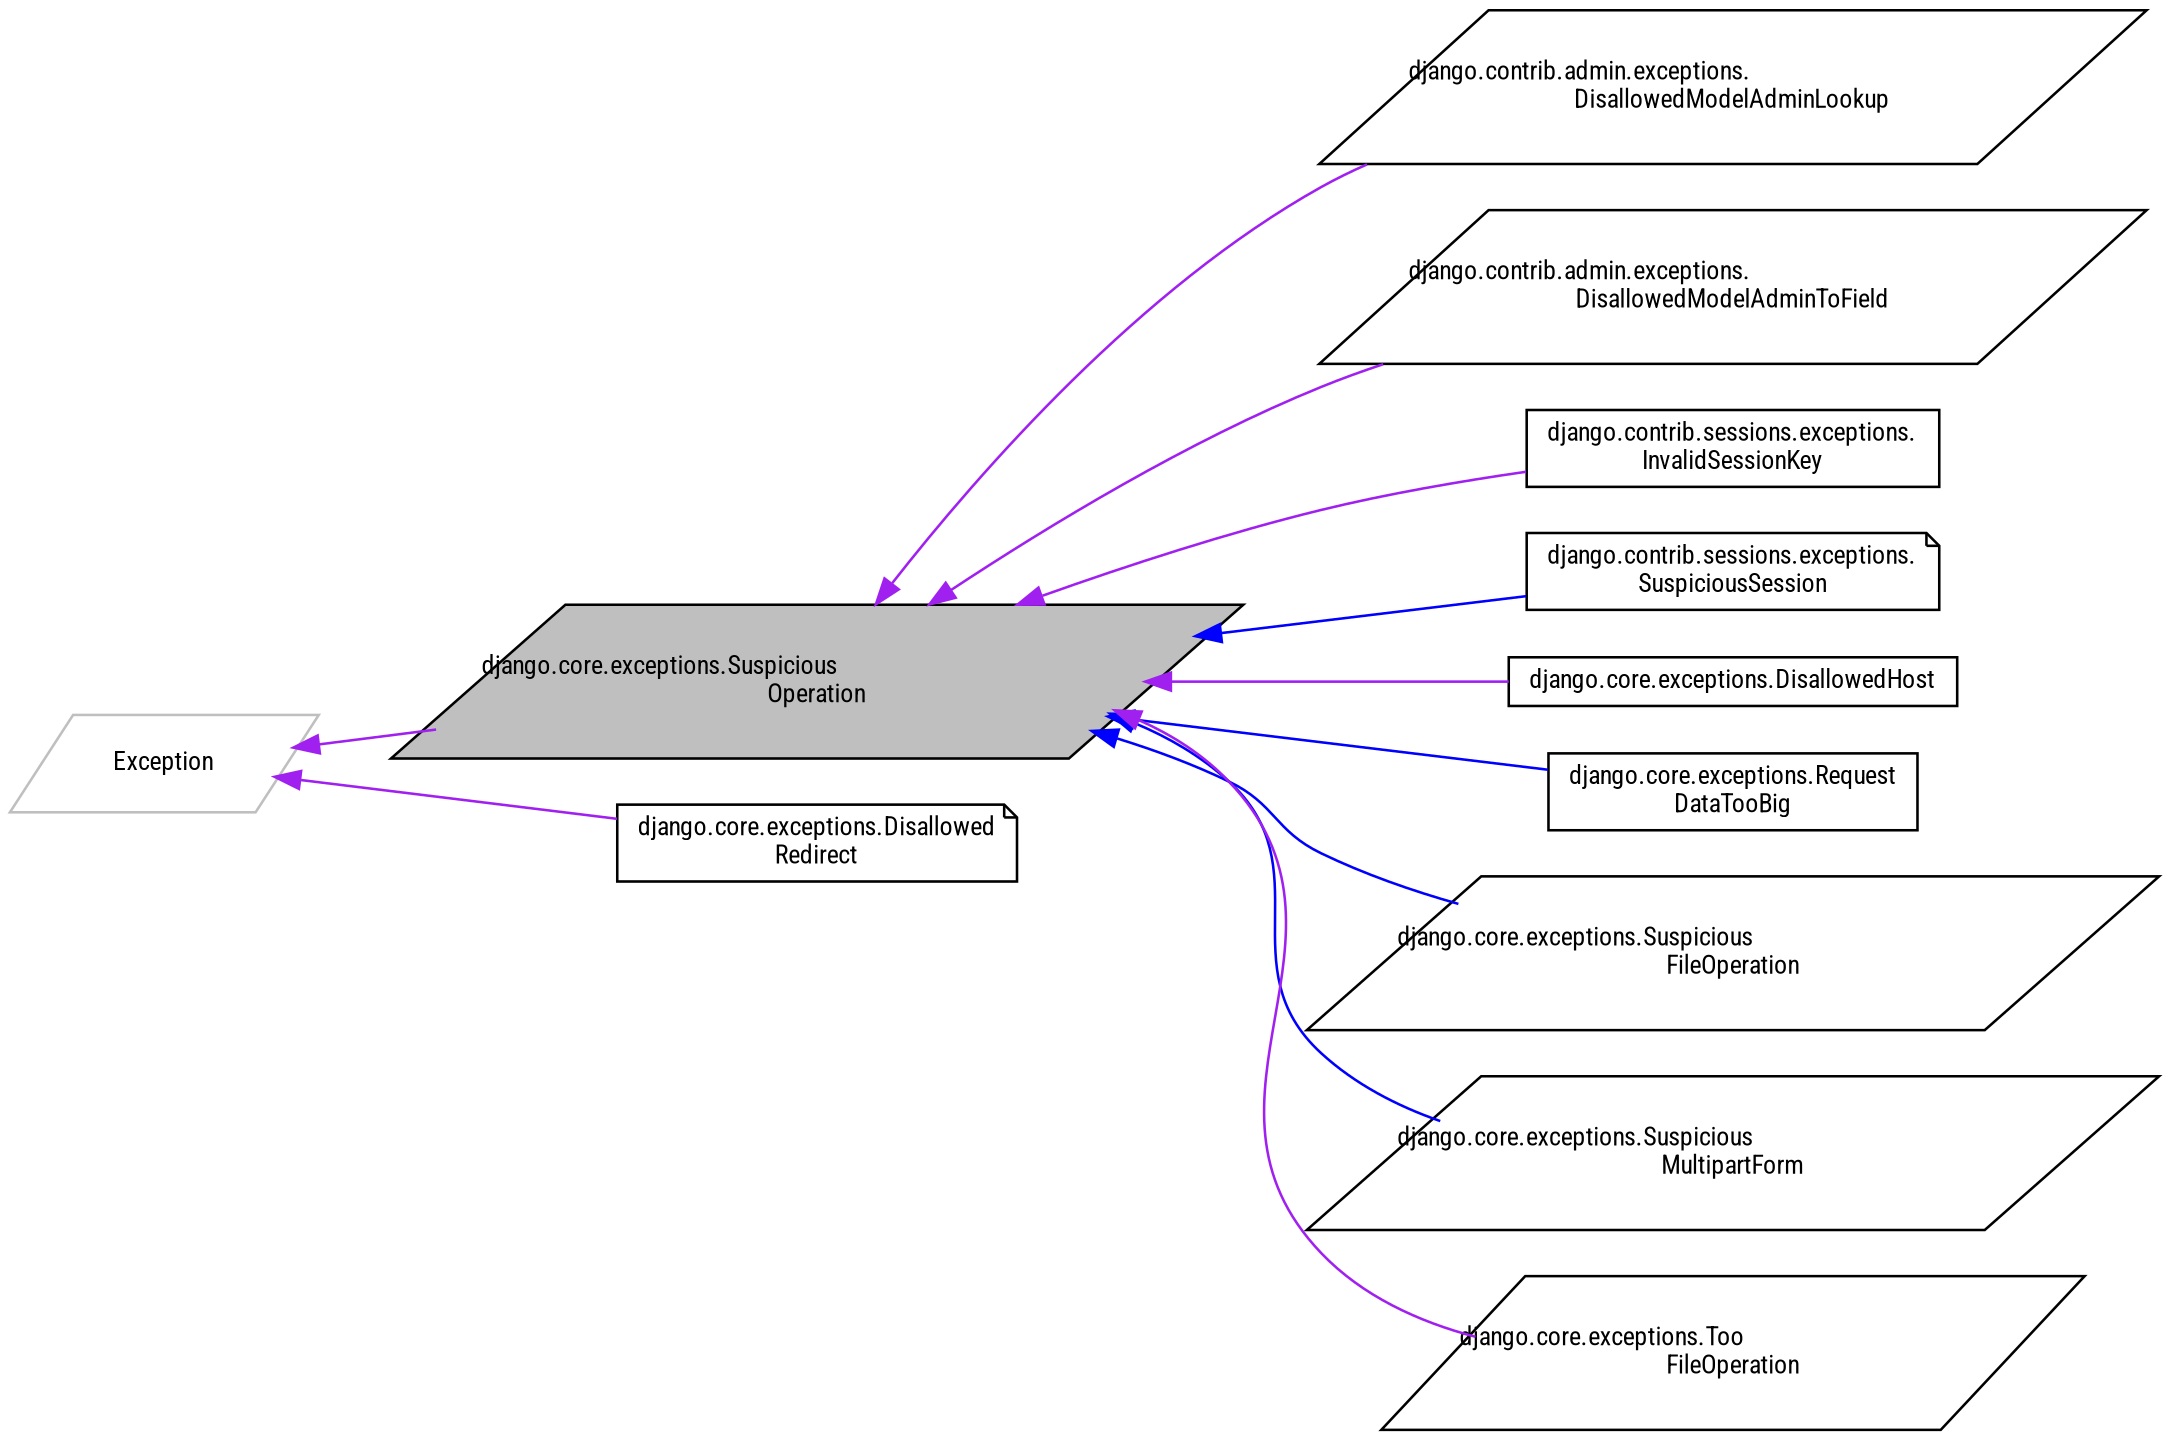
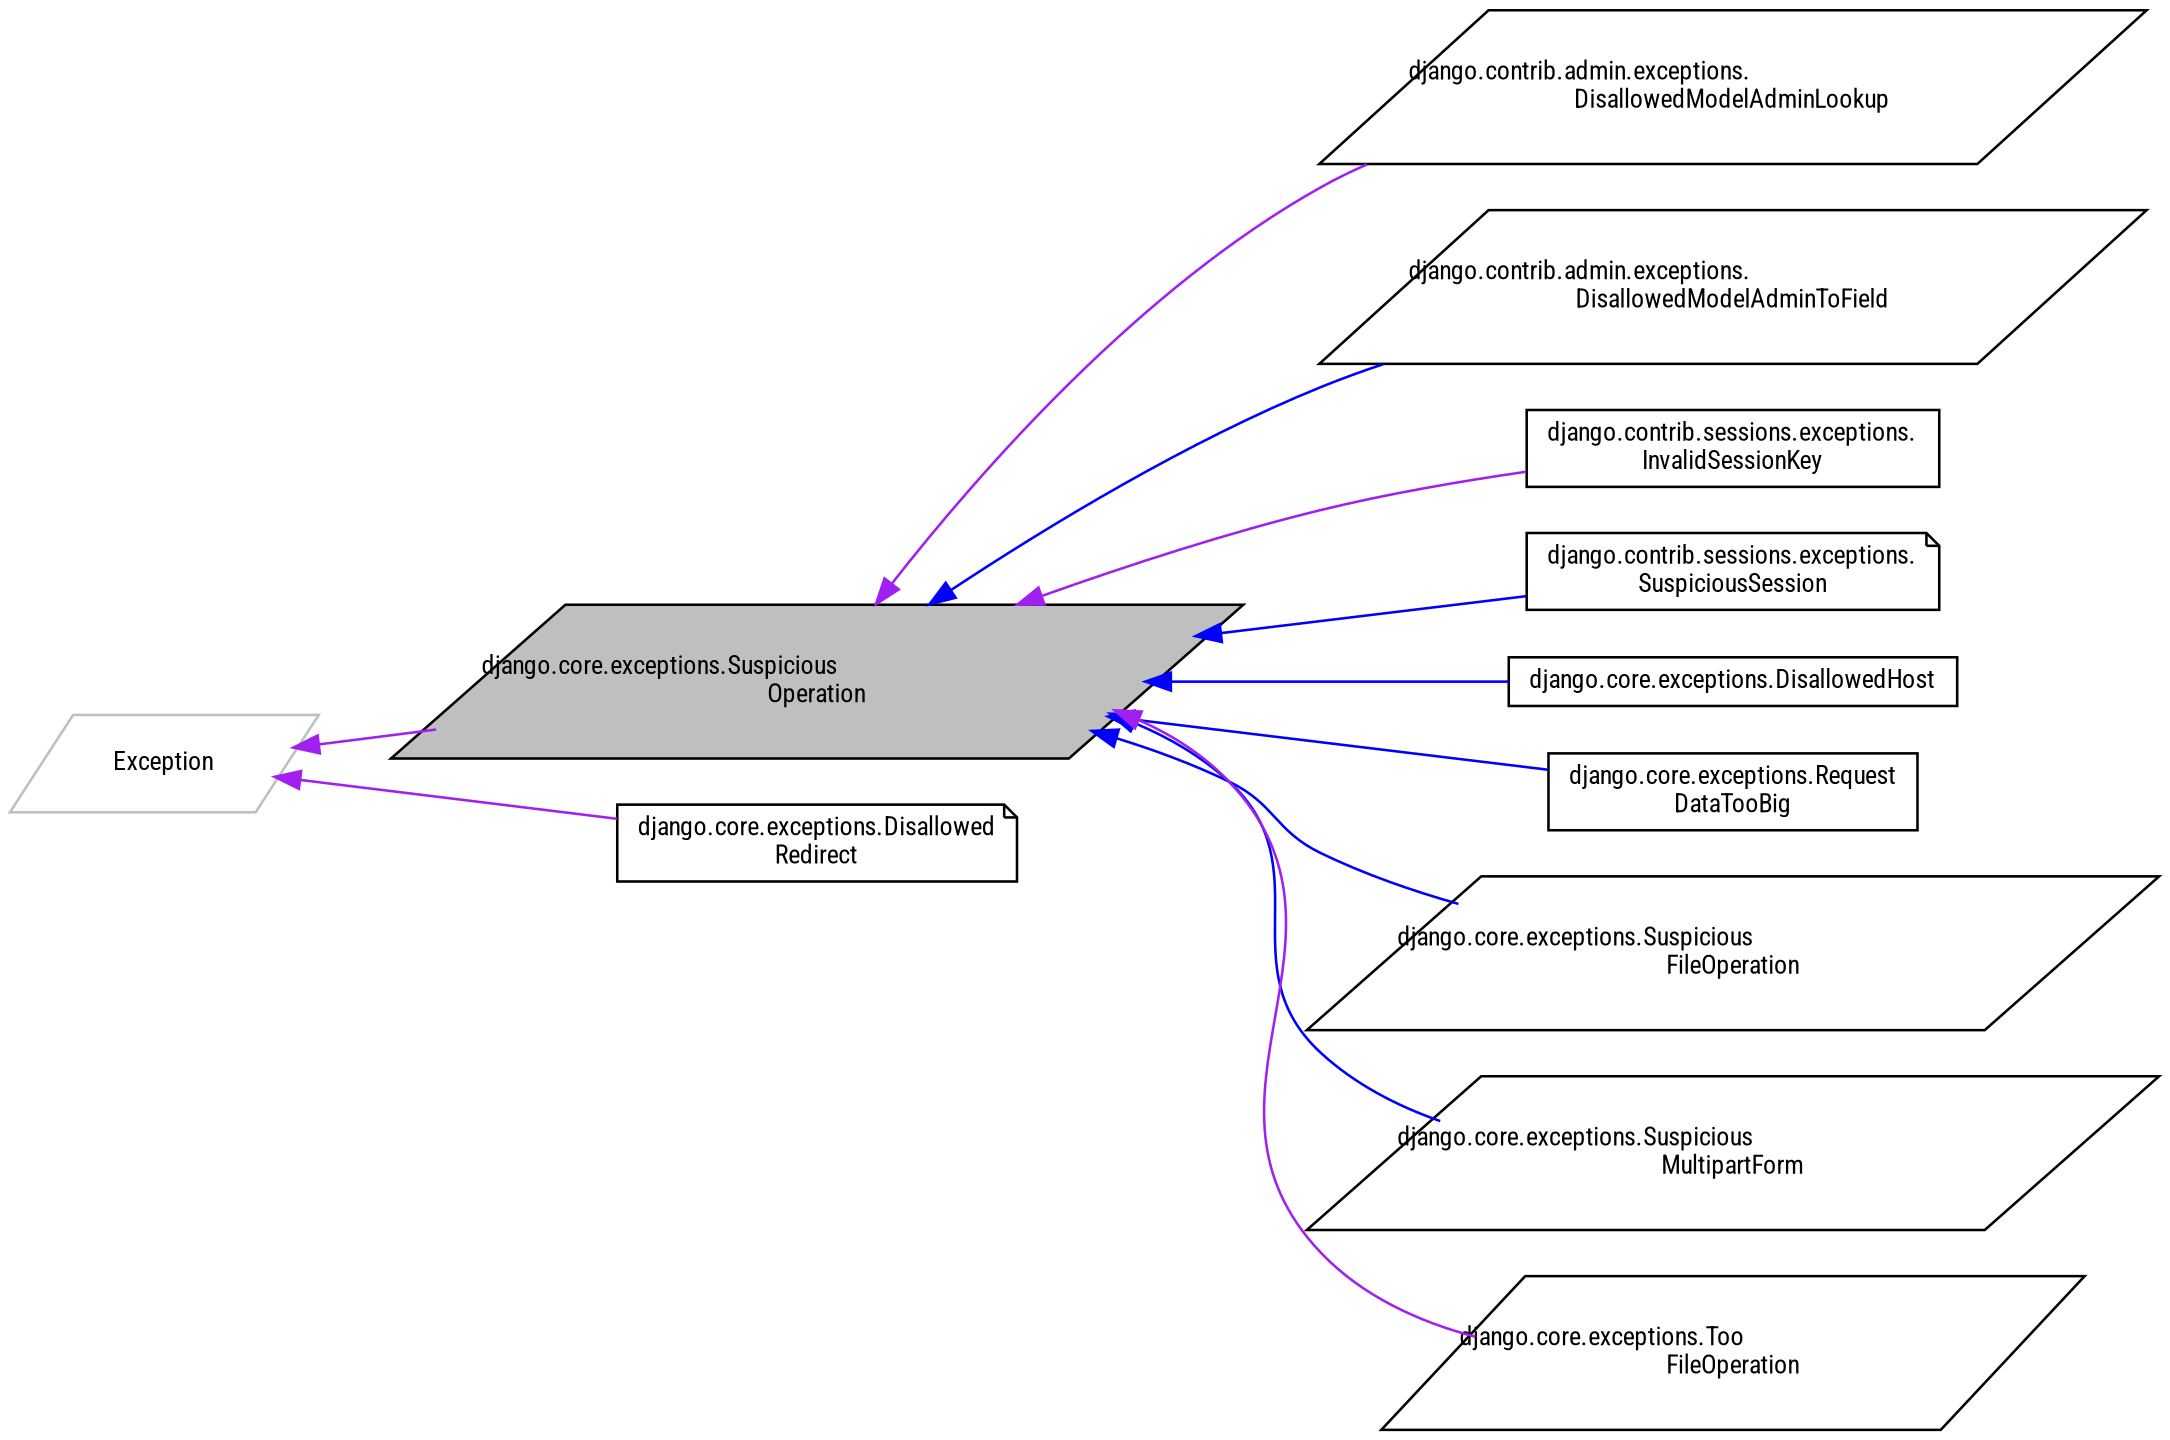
(1160, 464) -> (1160, 464)
(1340, 682) -> (1340, 682)
